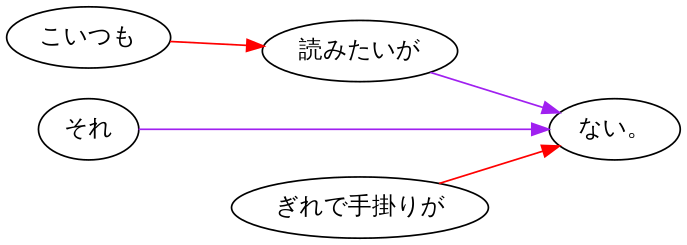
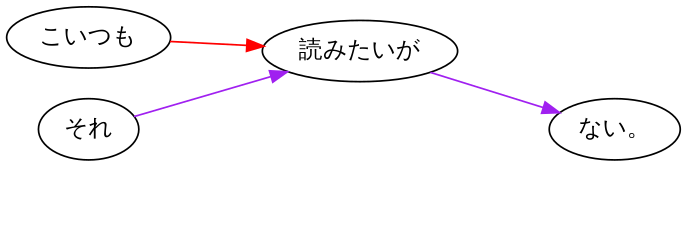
(335, 129) -> (202, 97)
(360, 208) -> none
